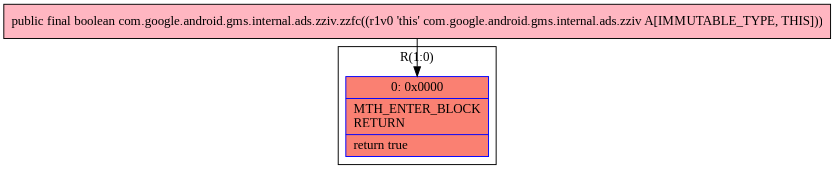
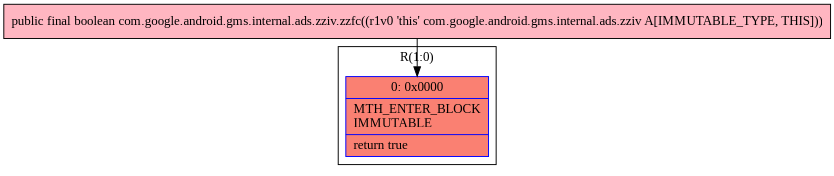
(380, 123) -> (393, 123)
